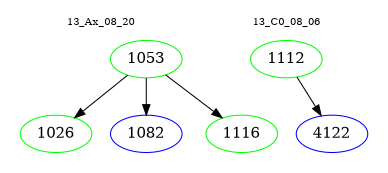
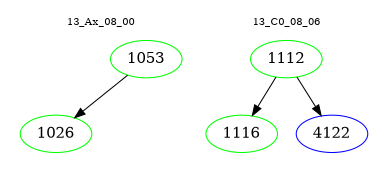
(101, 22) -> (101, 22)
(184, 89) -> (267, 92)
(146, 134) -> none
